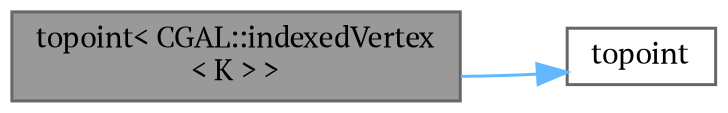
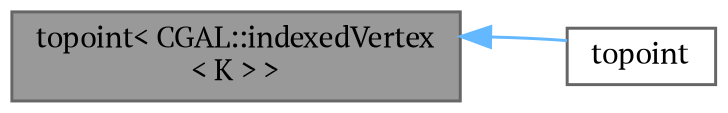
(499, 76) -> (529, 38)
